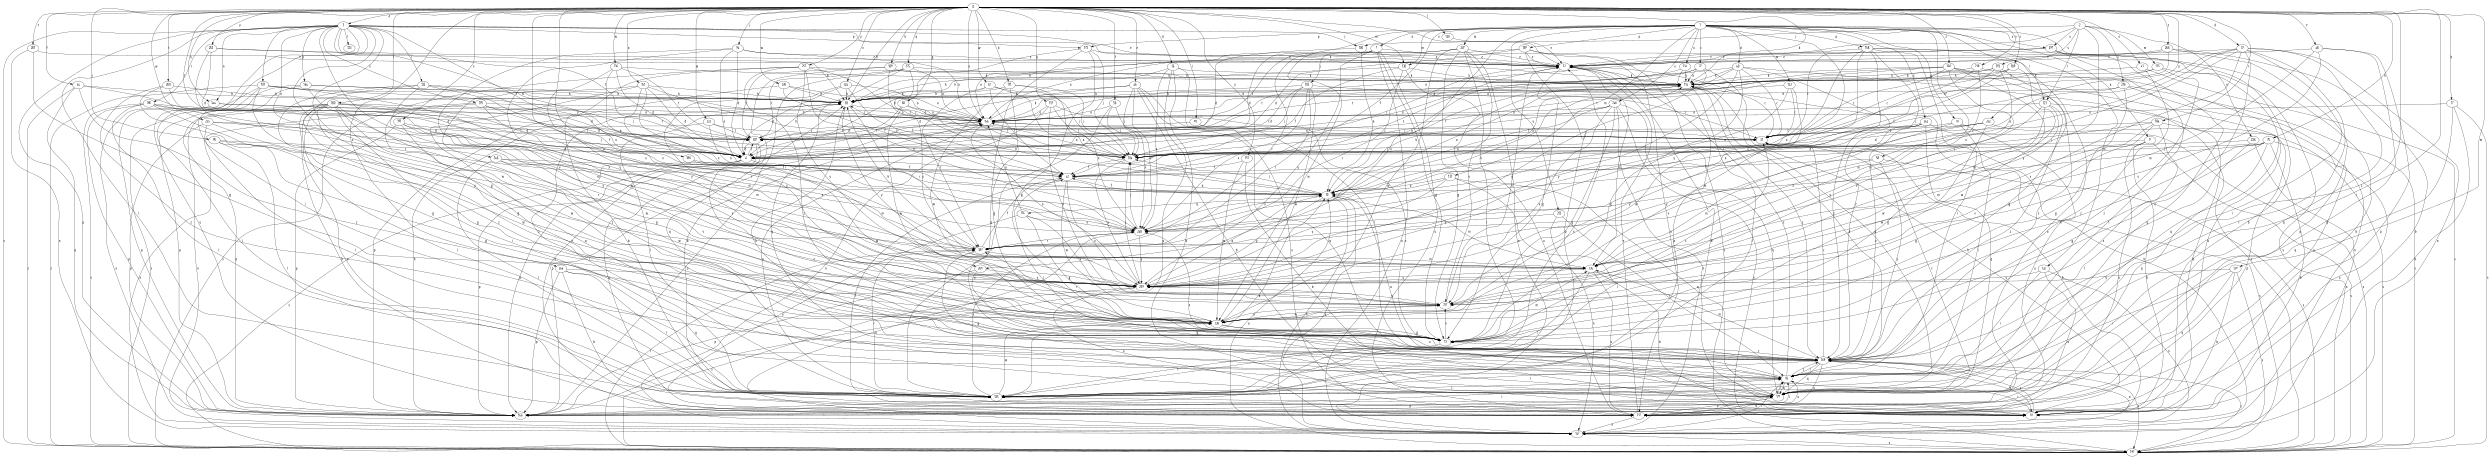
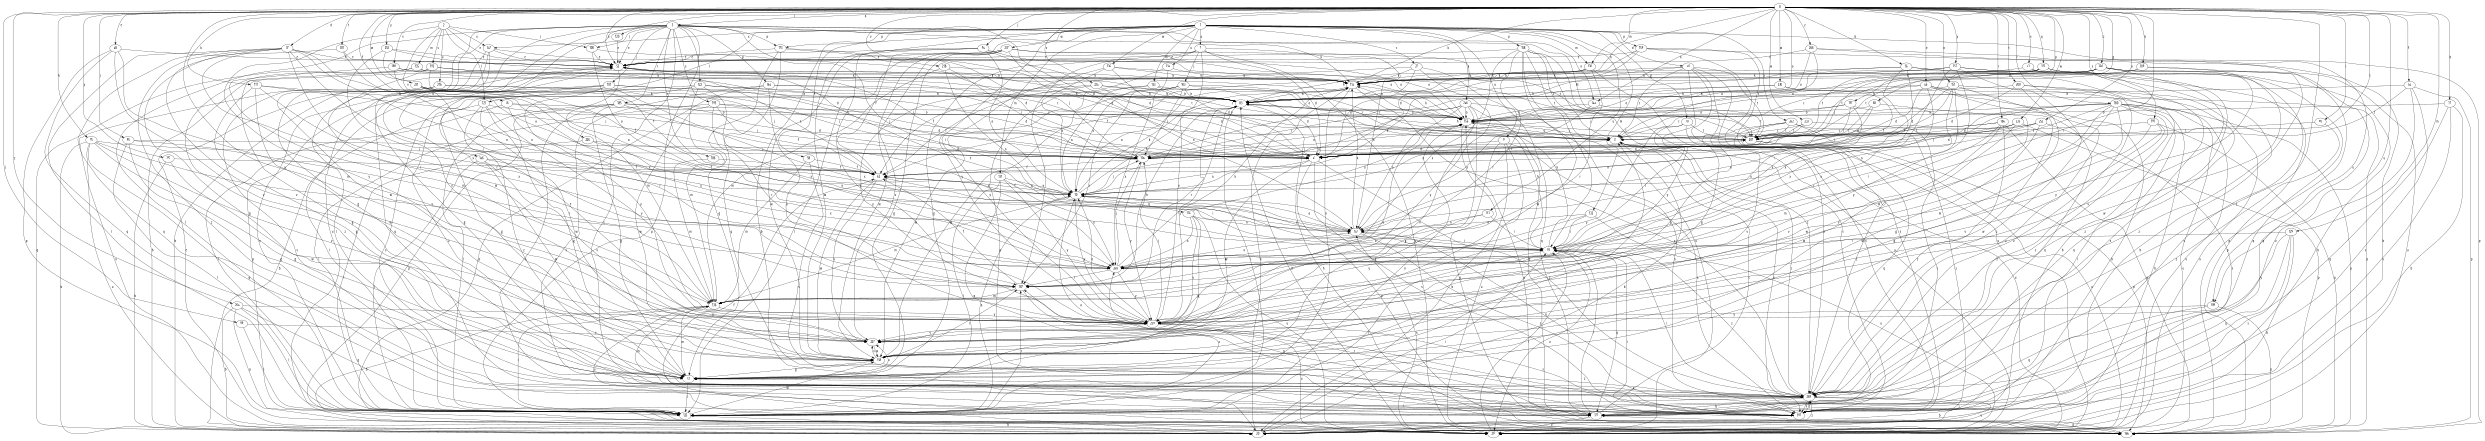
(349, 48) -> none
(2051, 48) -> (489, 48)
none -> (1258, 226)
(2139, 253) -> (177, 429)
(1892, 274) -> none
(1857, 302) -> none
none -> (242, 324)
none -> (2126, 424)
